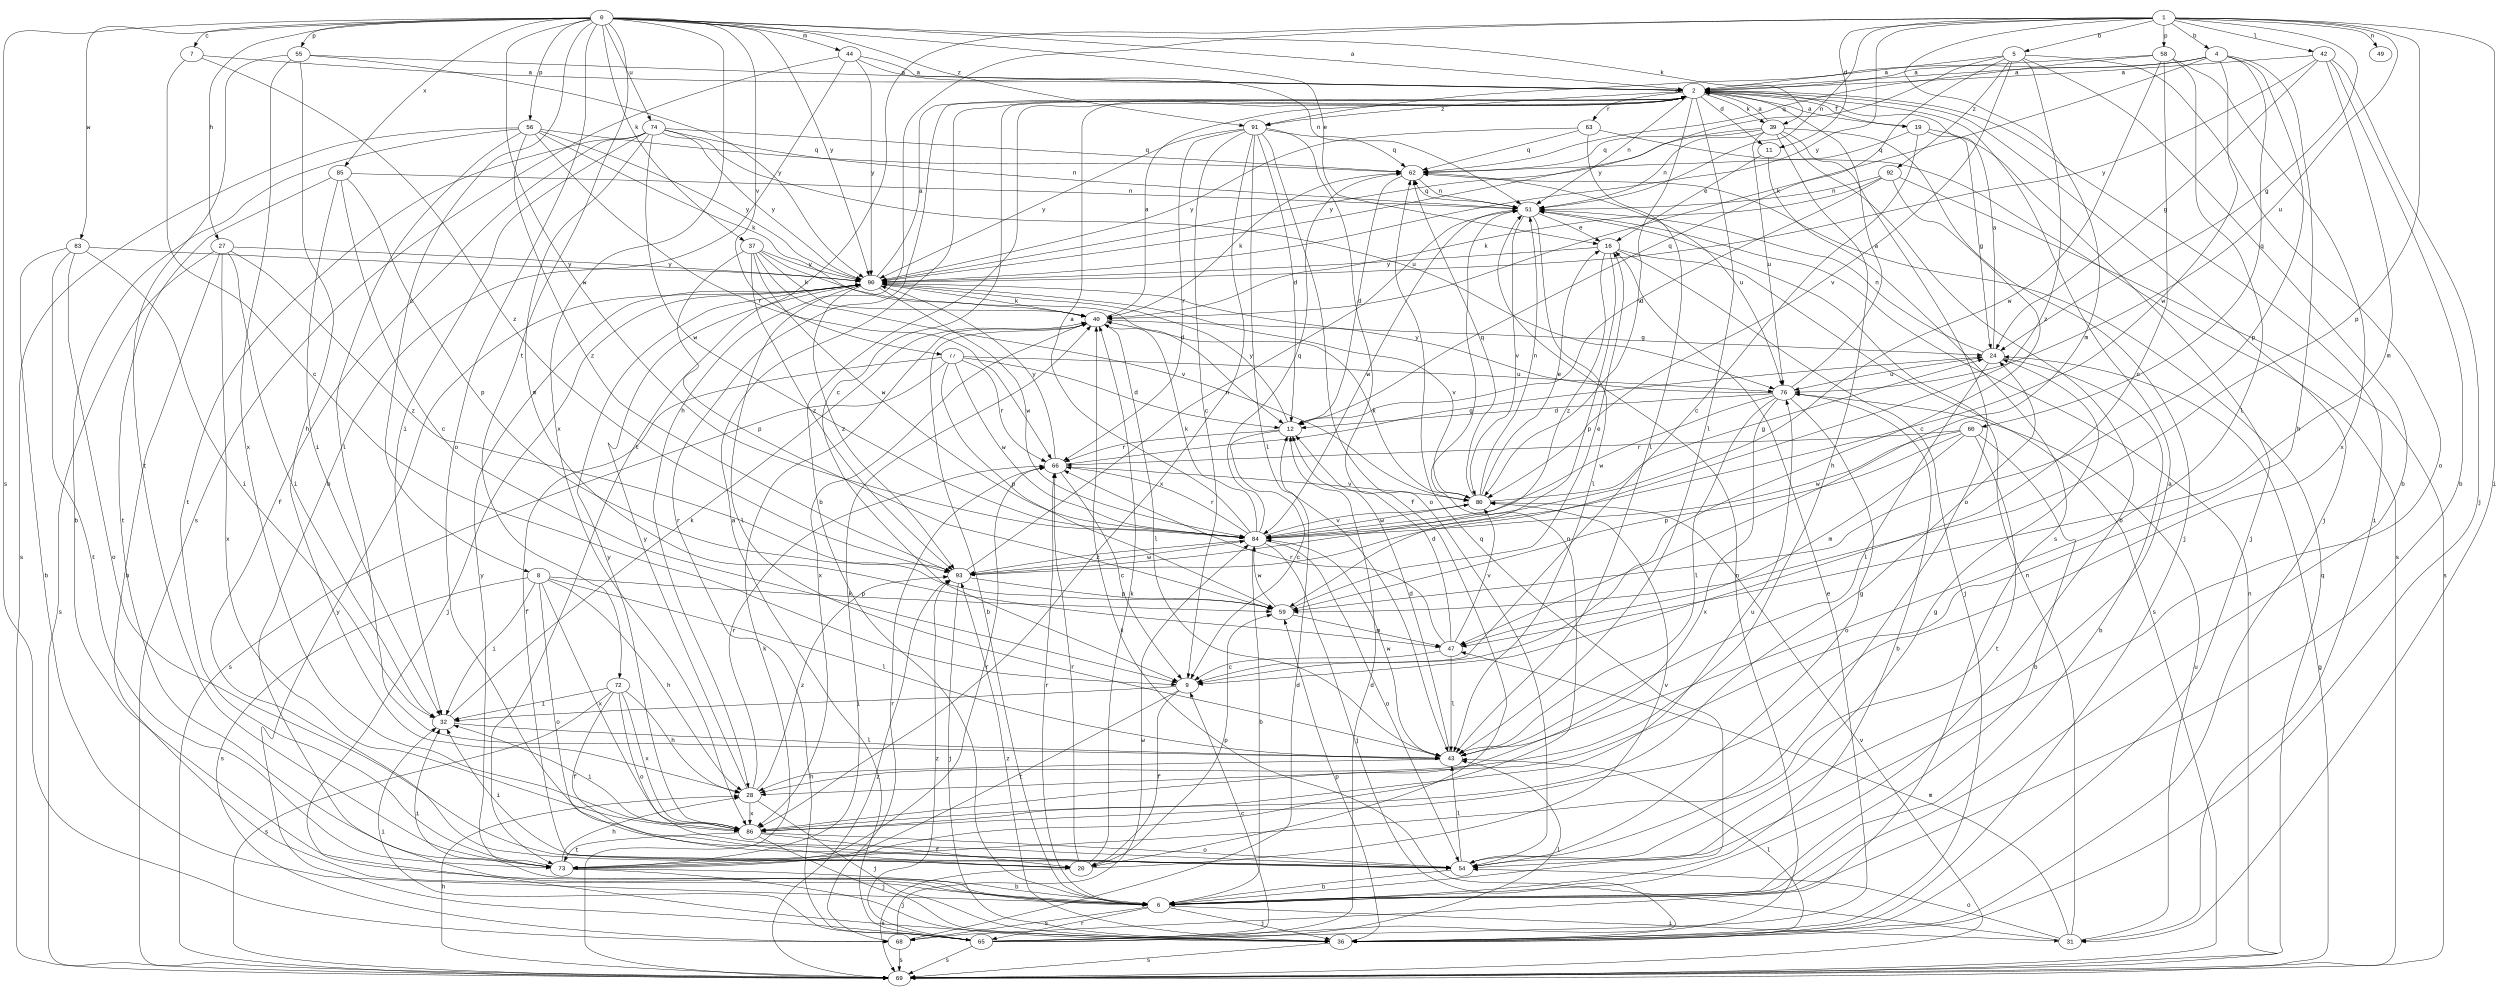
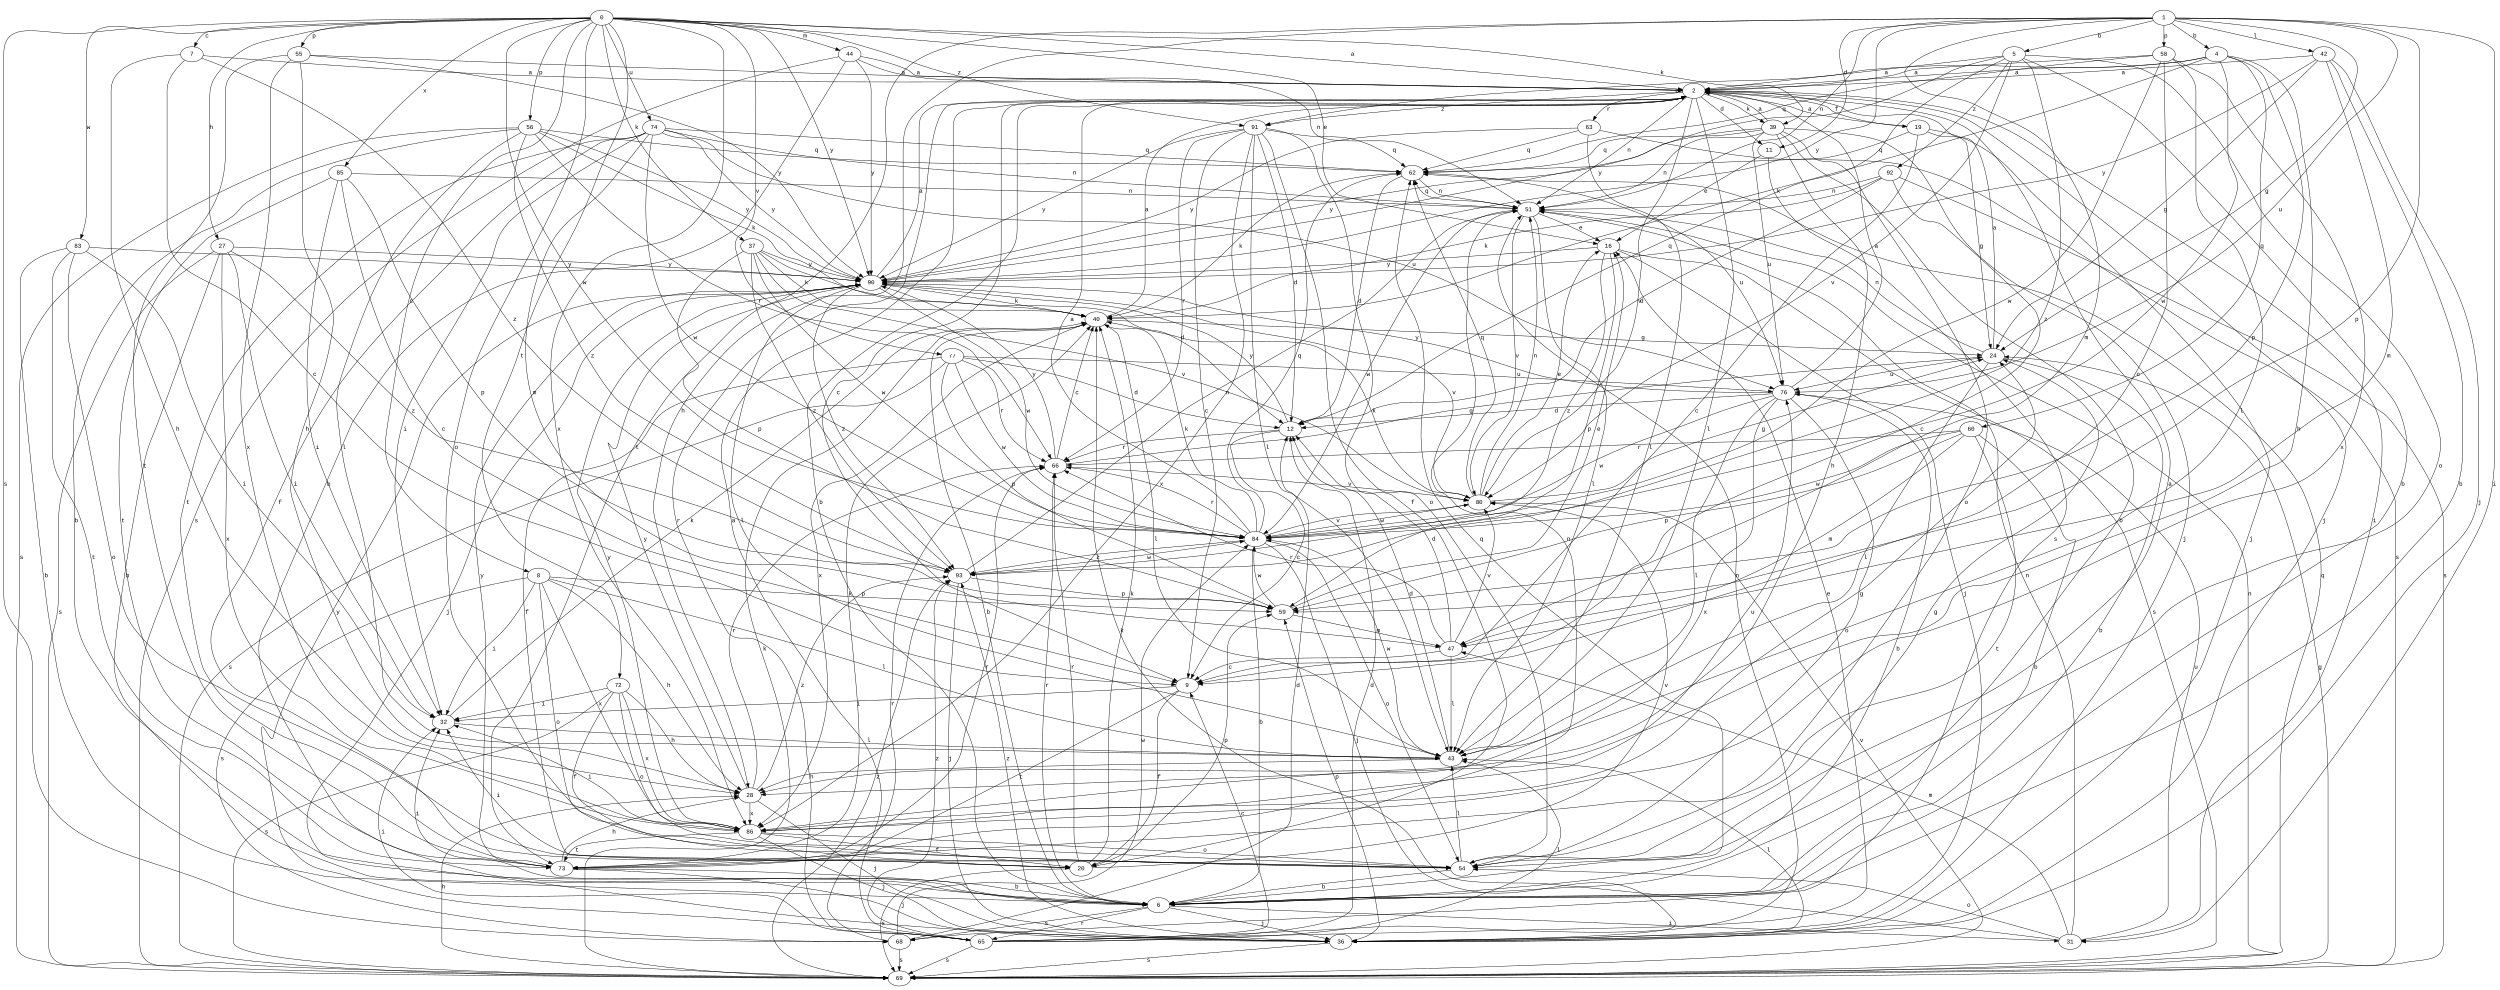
(2381, 54) -> none
none -> (235, 561)
(1119, 575) -> (1073, 394)
